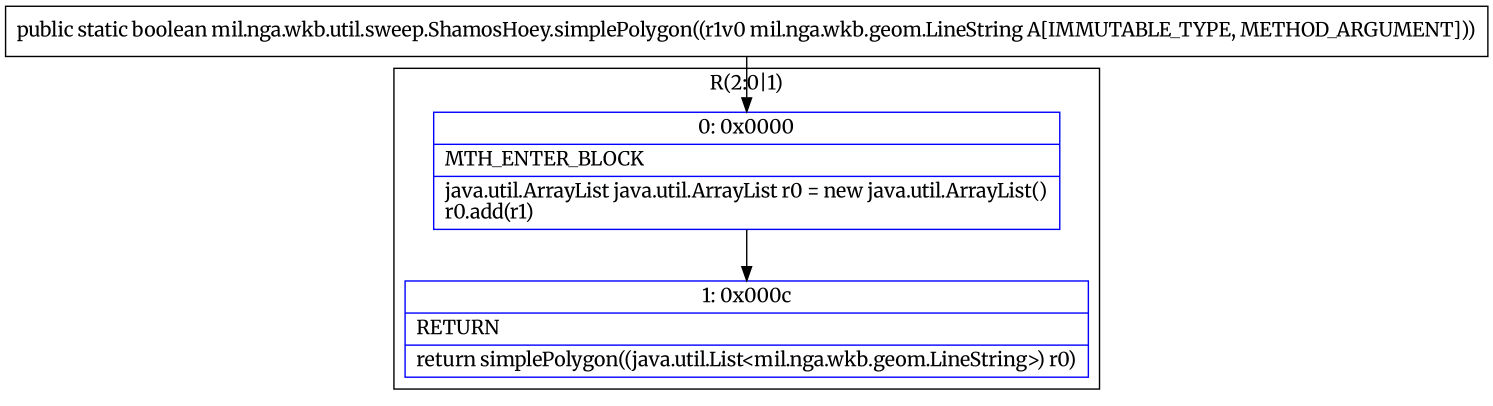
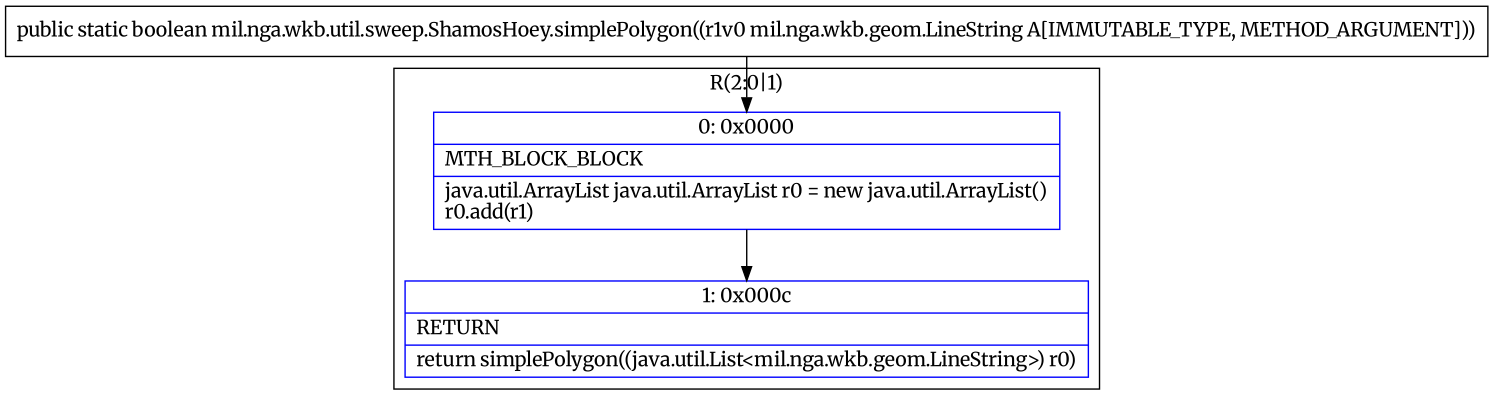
(545, 160) -> (544, 160)
